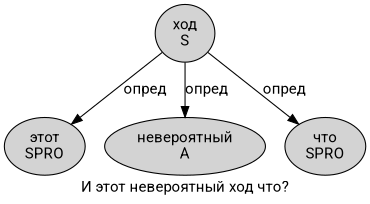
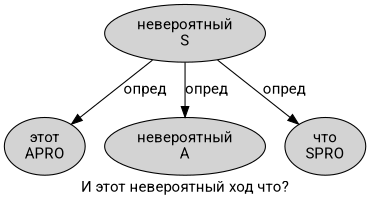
(185, 33) -> (185, 33)
(45, 146) -> (45, 146)
